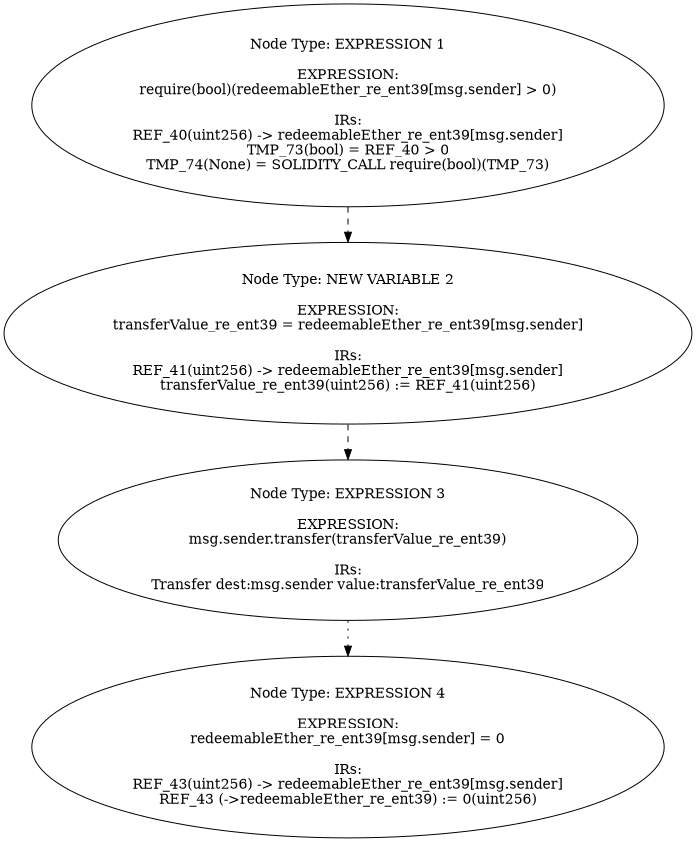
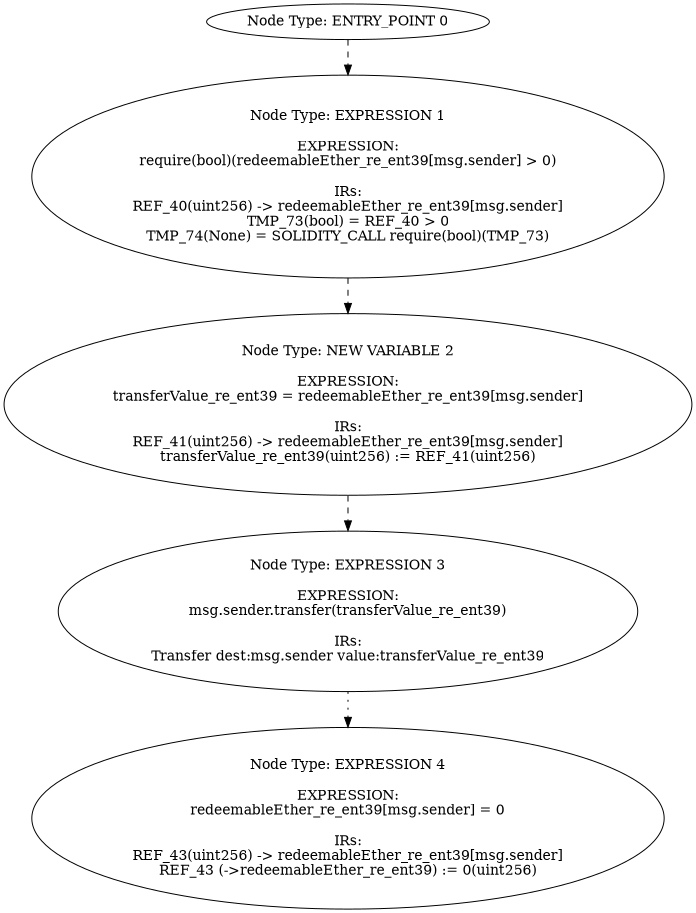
none -> (348, 22)
